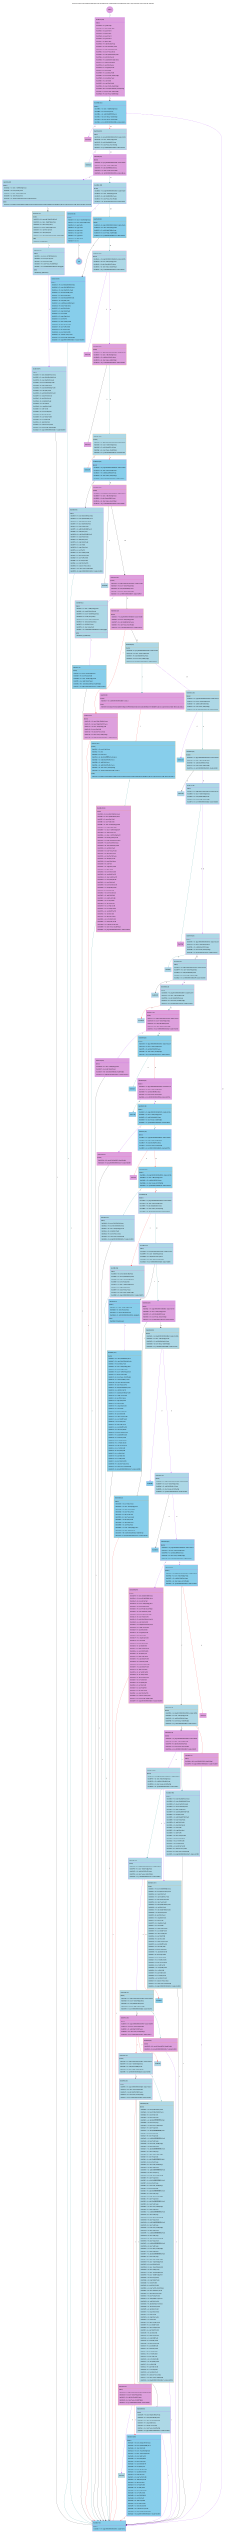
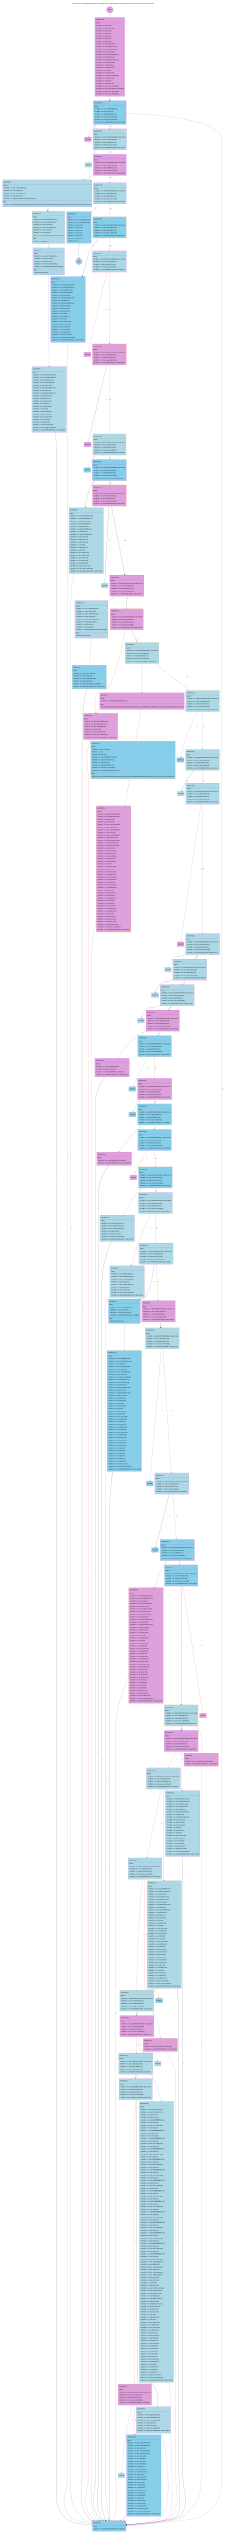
(131, 1517) -> none
